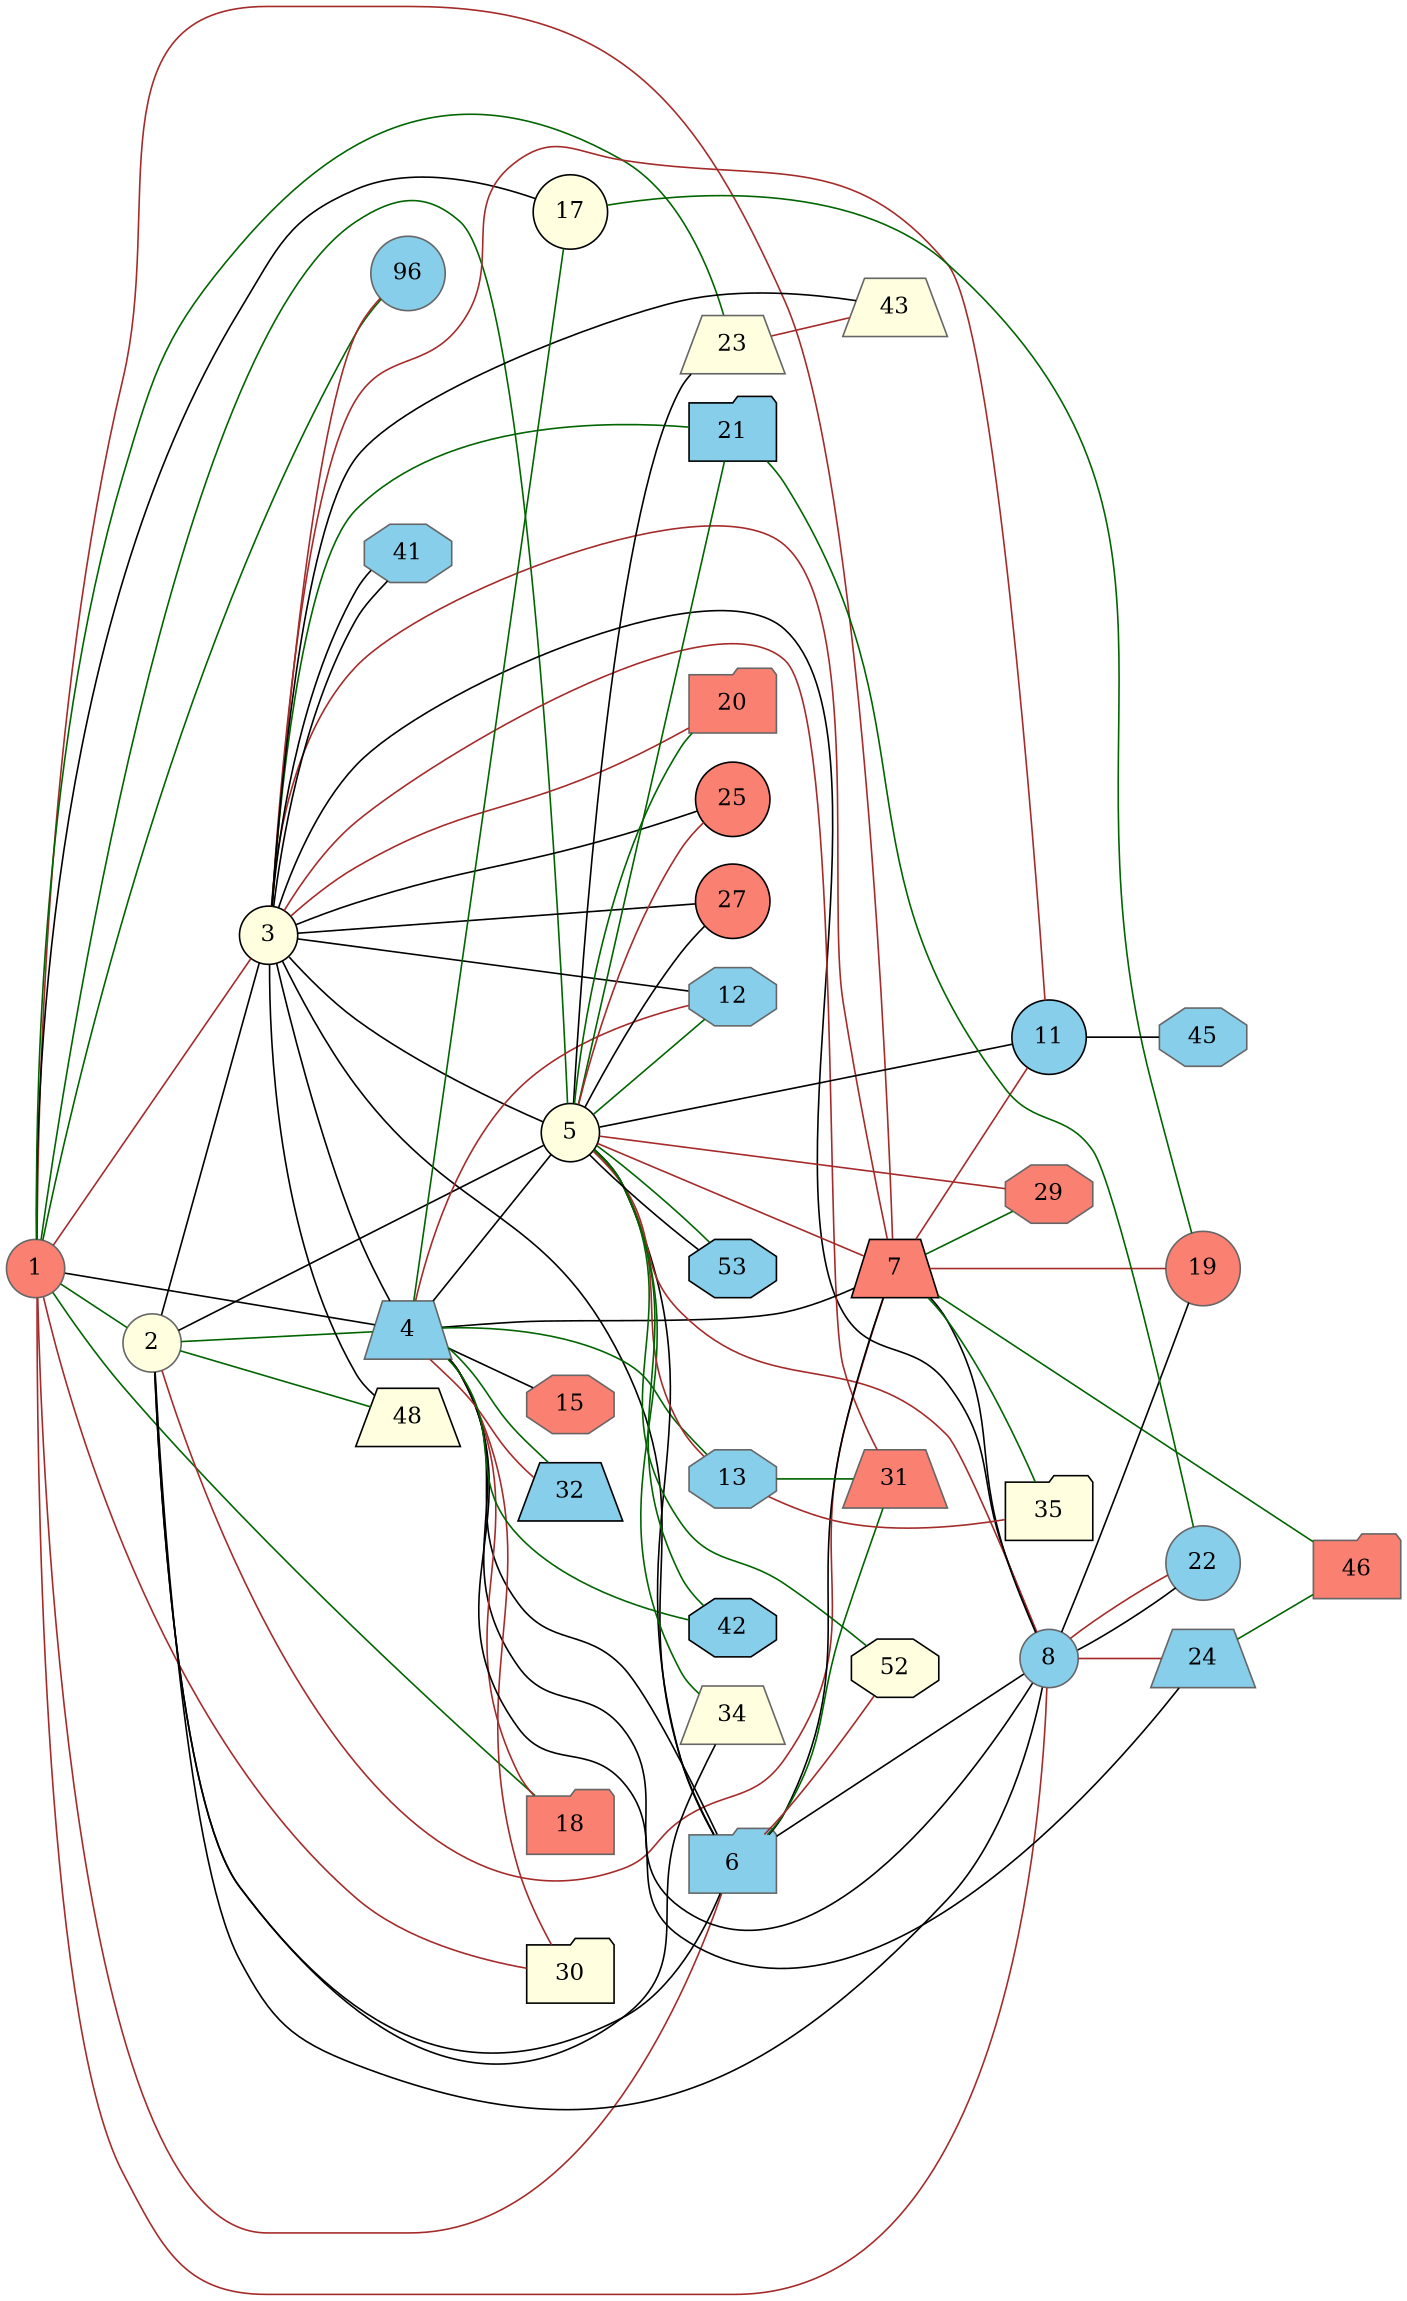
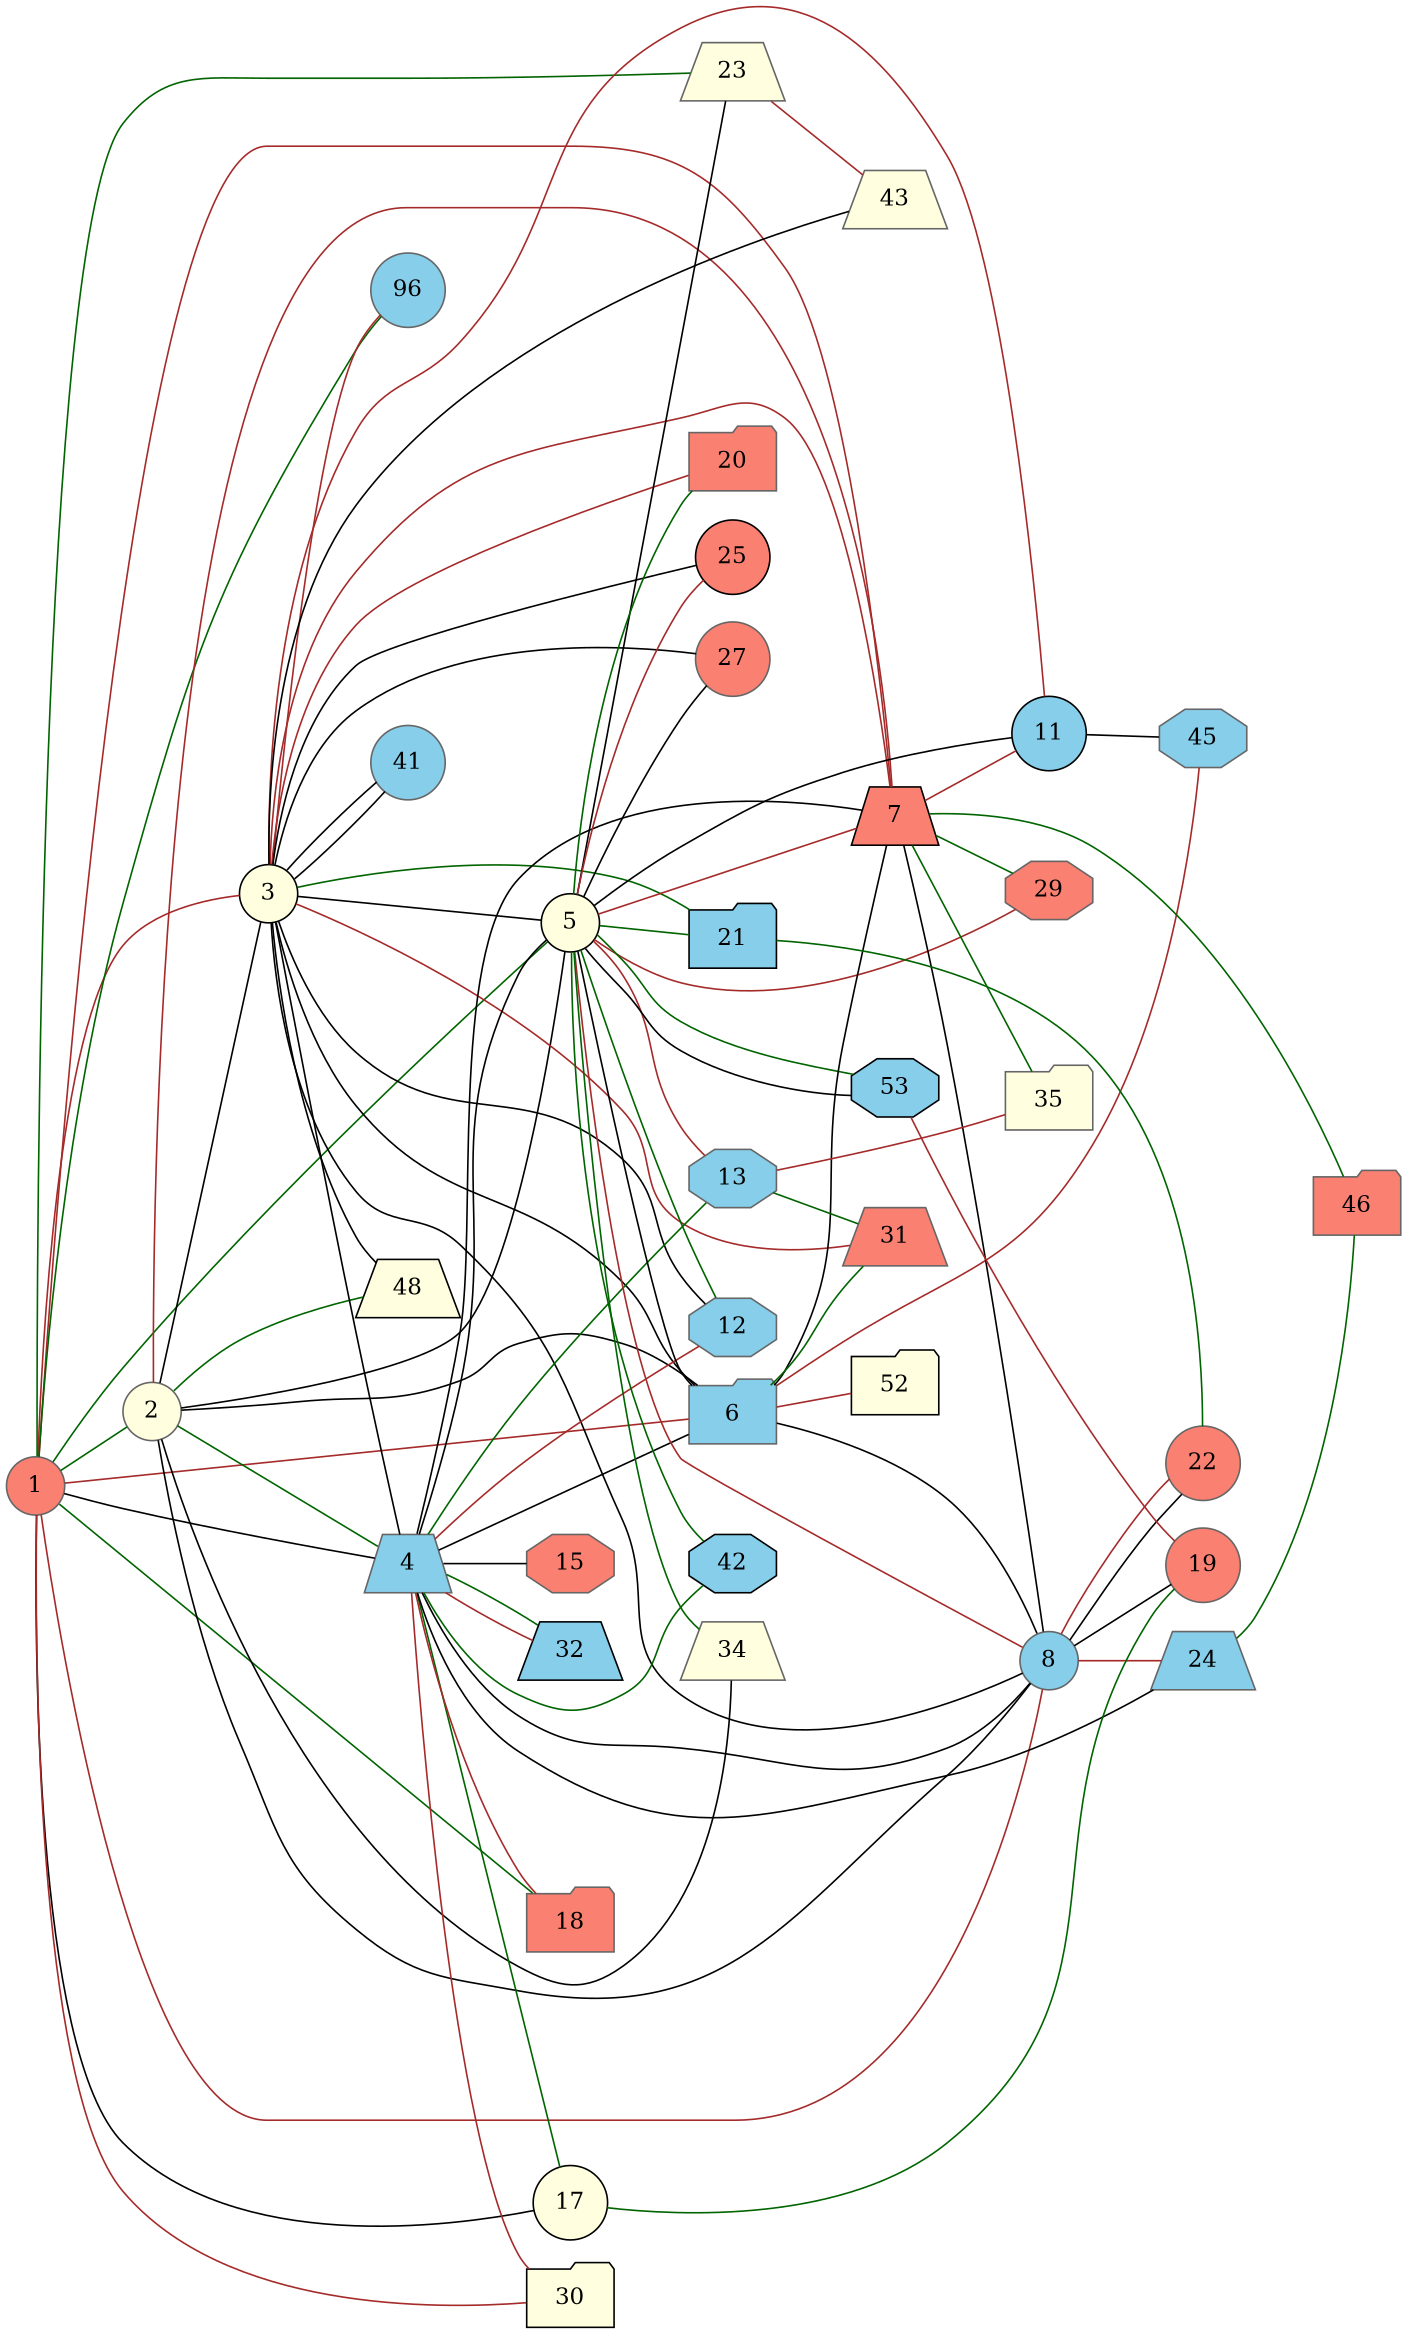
(408, 553) -> (408, 763)
(733, 901) -> (733, 659)
none -> (1090, 1148)
(1048, 1269) -> (1031, 1337)
(1049, 1511) -> (1049, 1101)
(677, 1516) -> none
(1203, 1563) -> (1203, 1463)
(895, 1668) -> (895, 1386)
